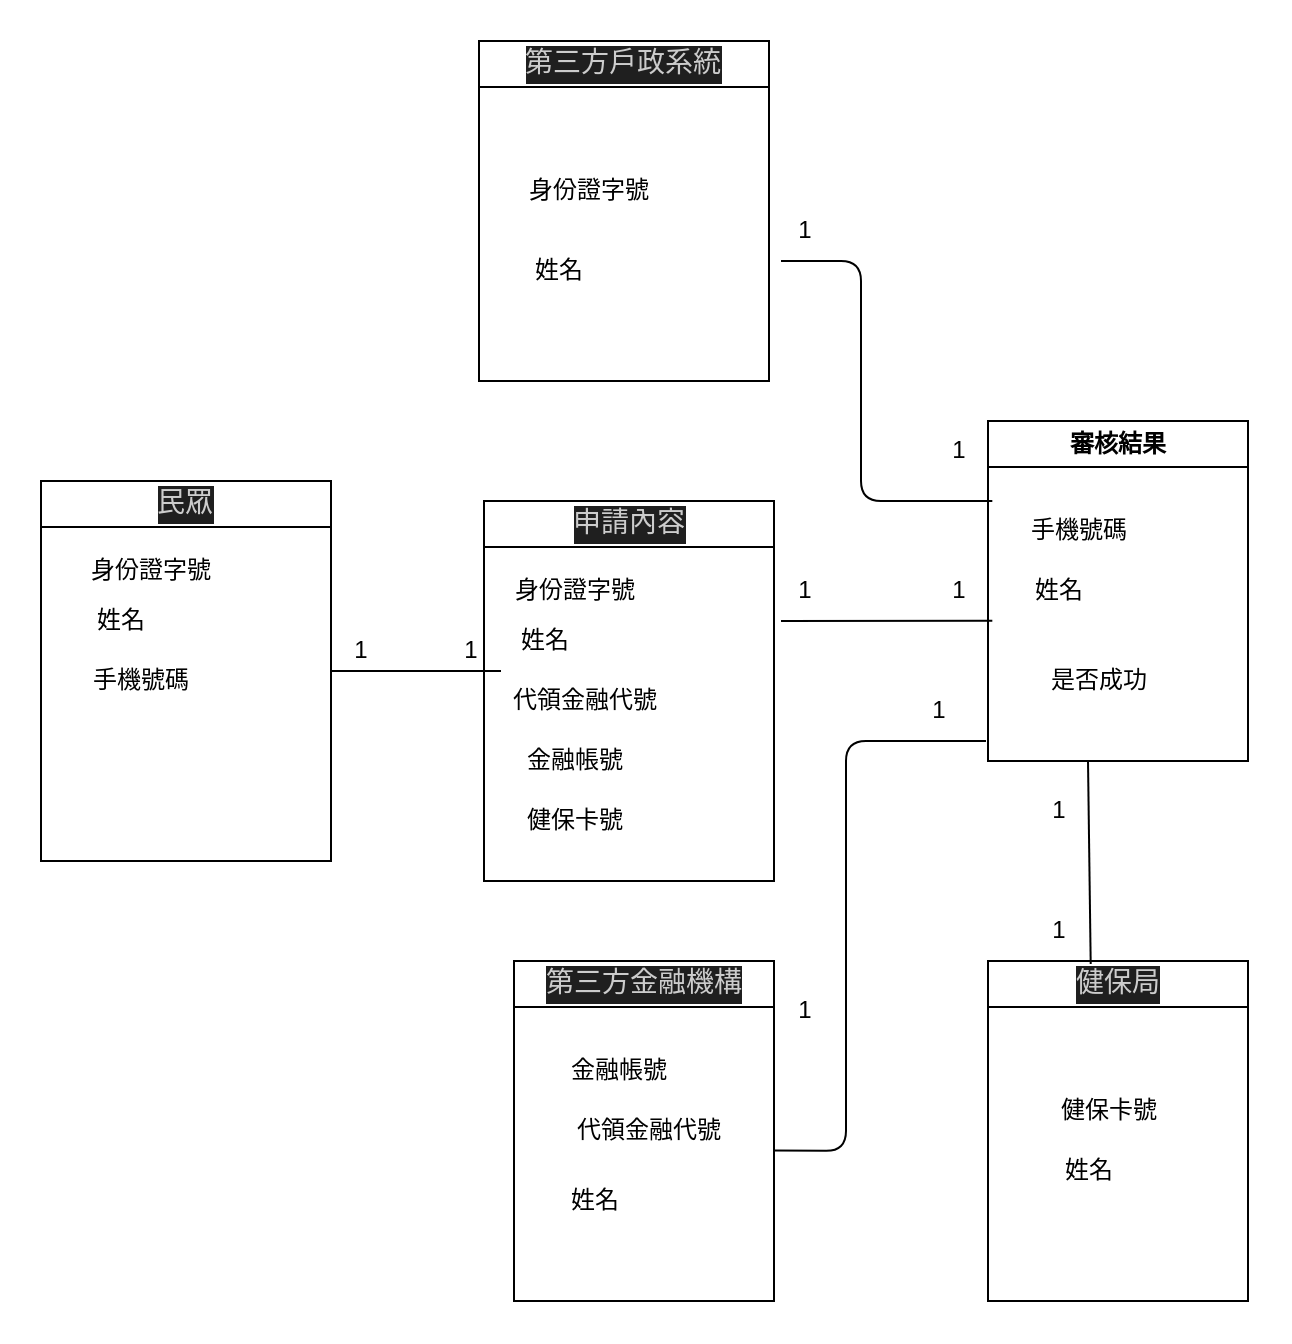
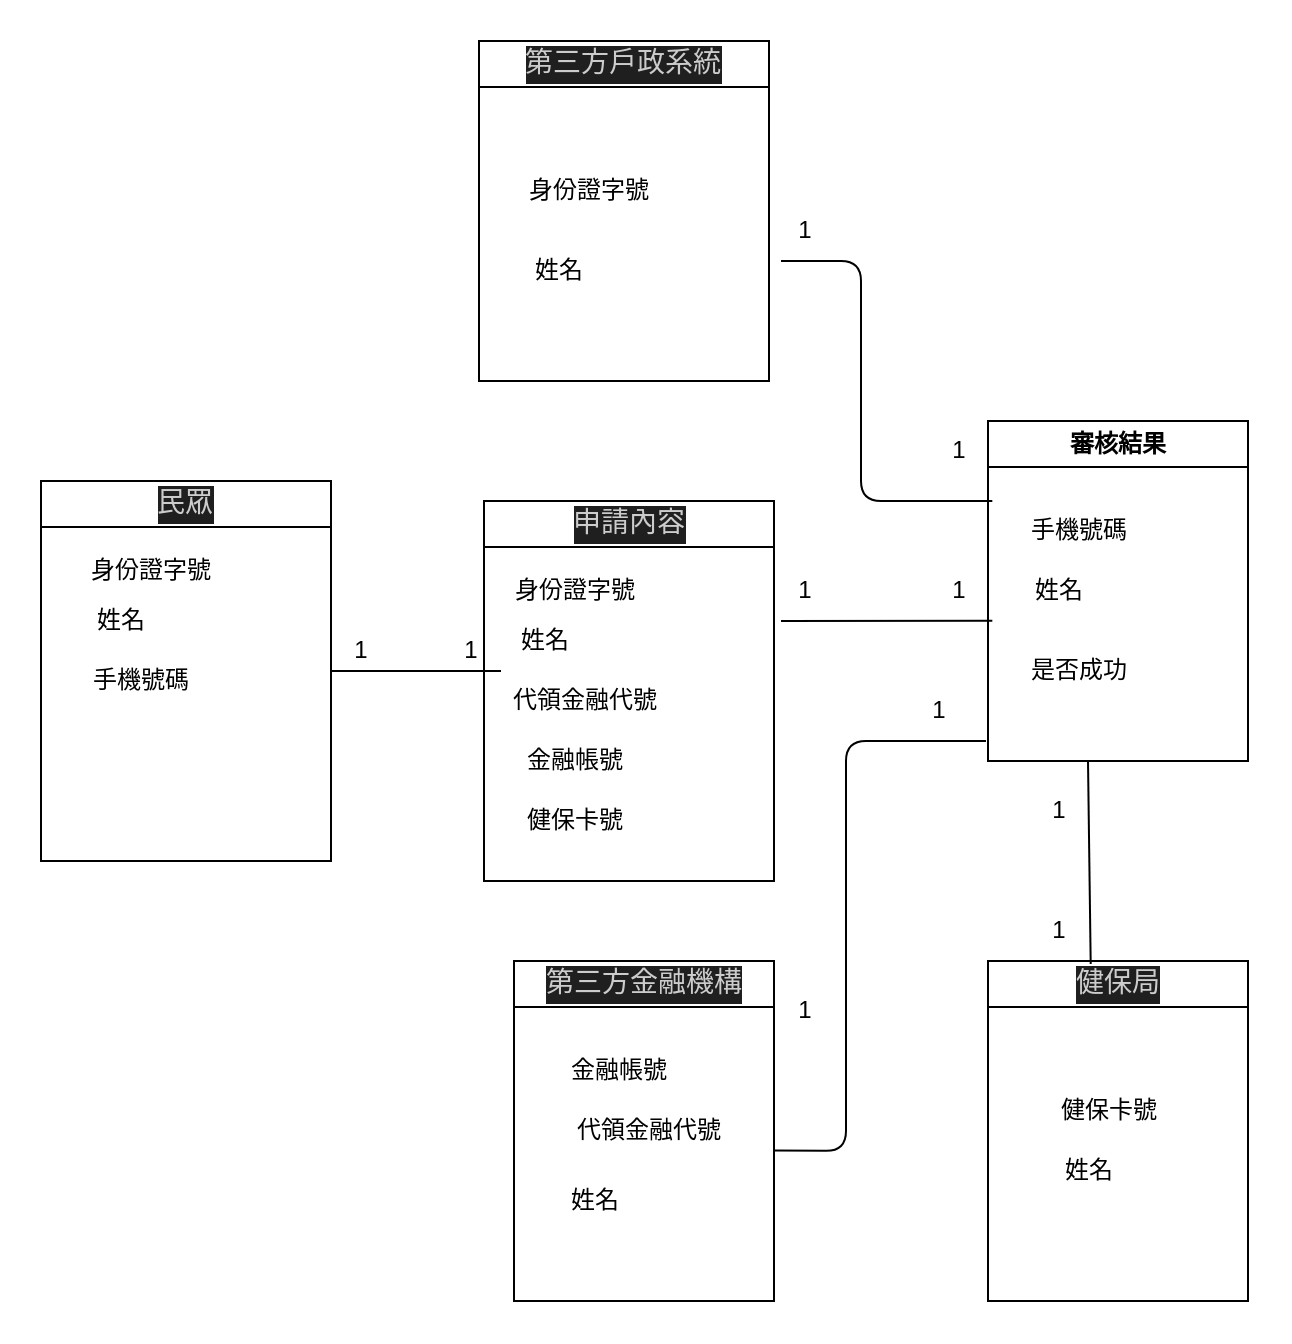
(1098, 681) -> (1078, 671)
